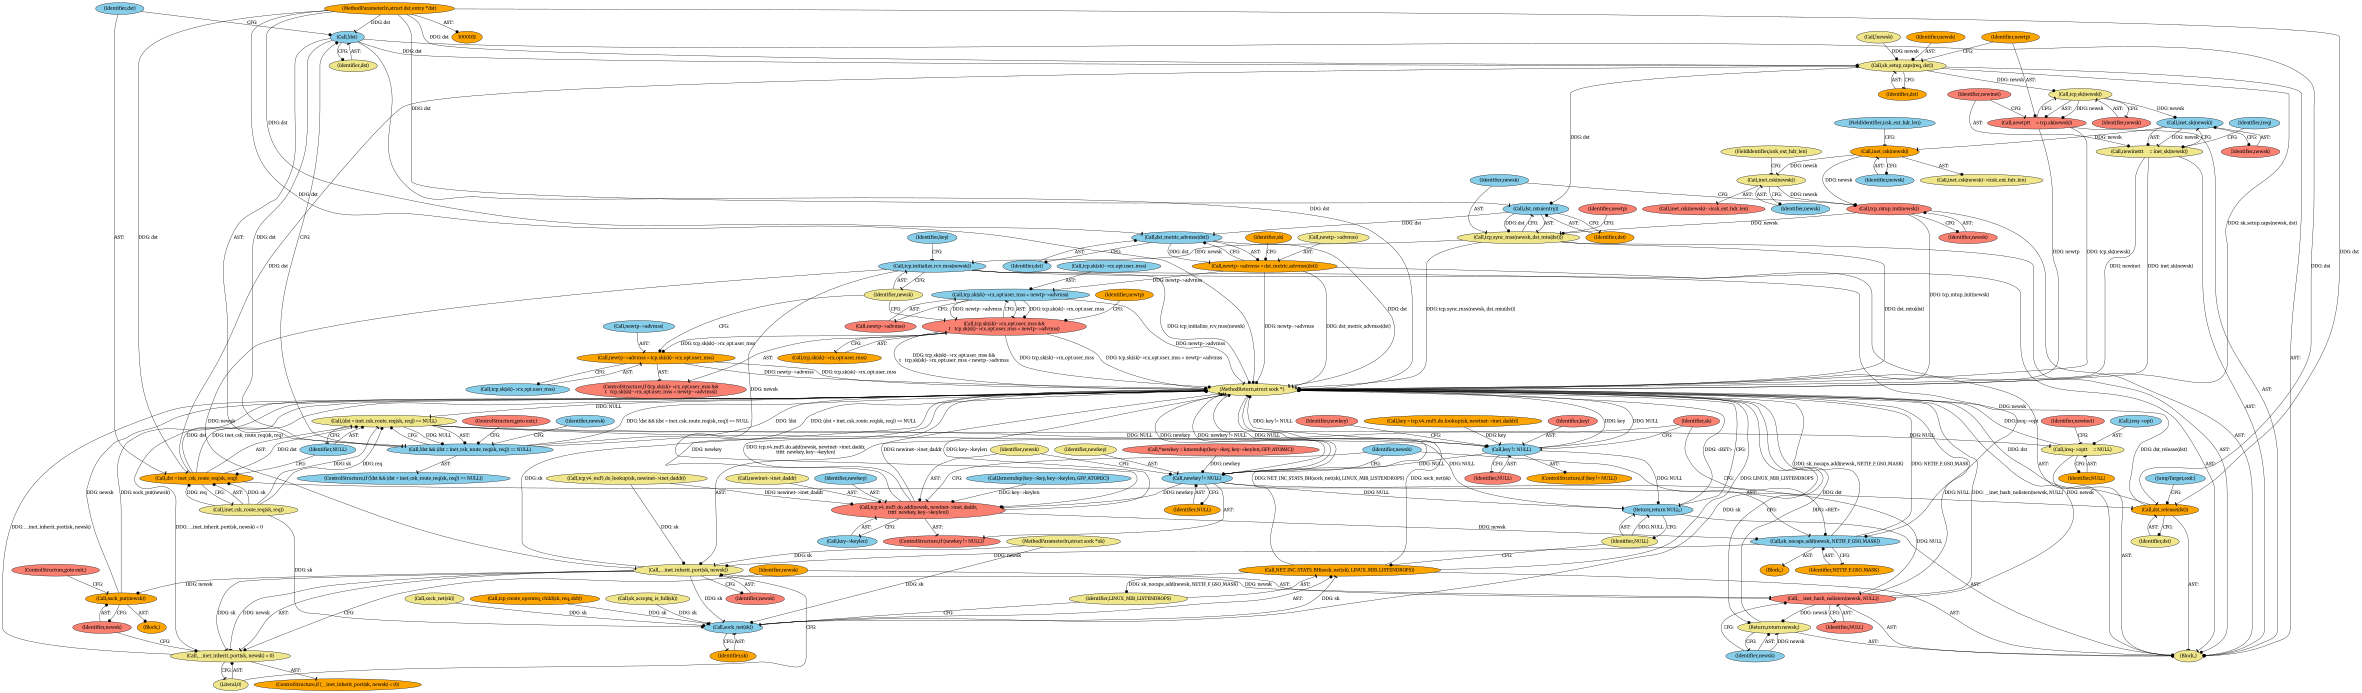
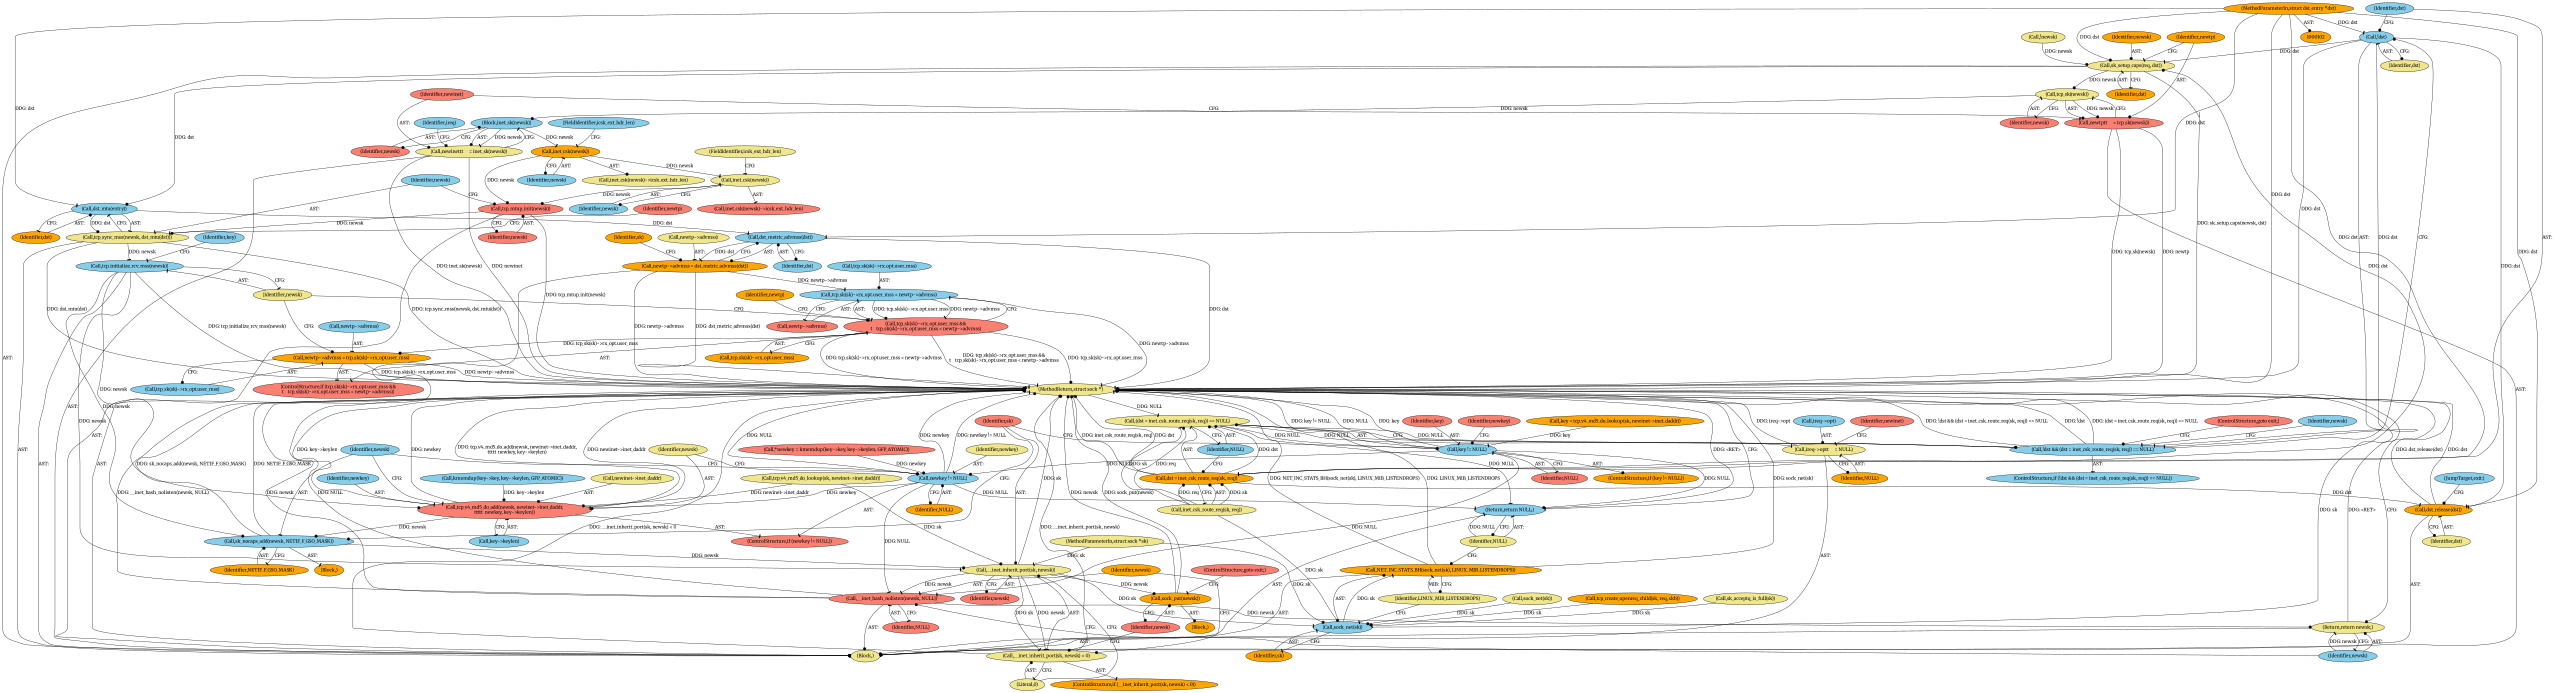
(2190, 123) -> (507, 123)
none -> (1249, 538)
(1184, 585) -> (1448, 585)
(1306, 585) -> (1434, 585)
